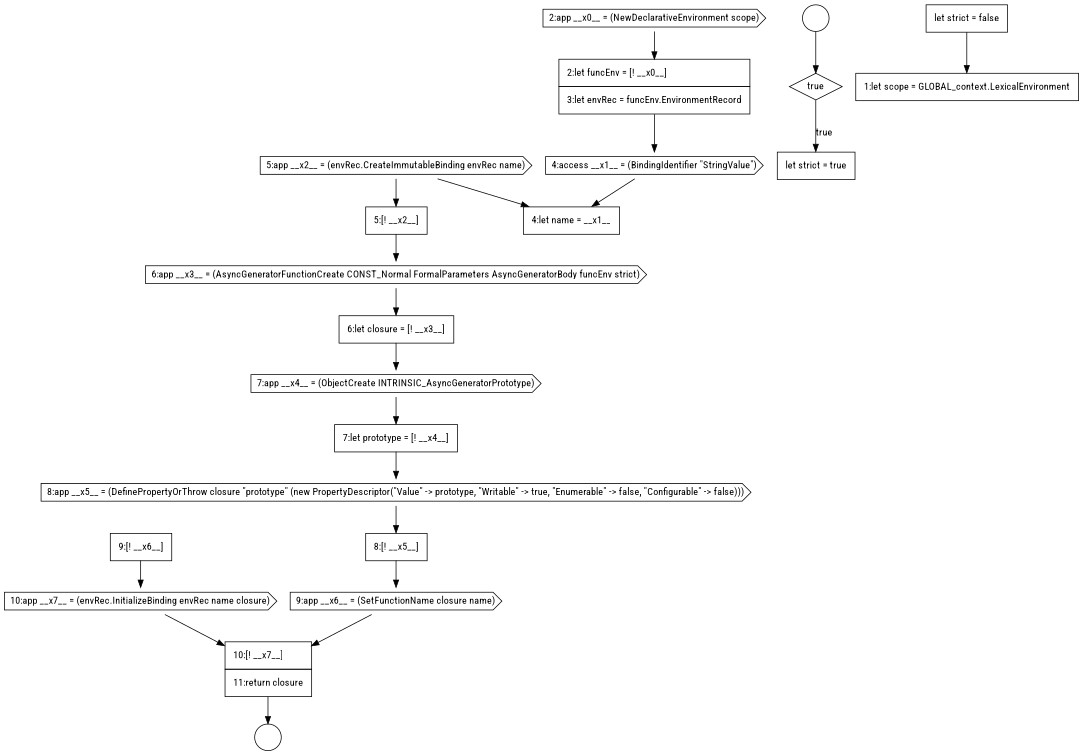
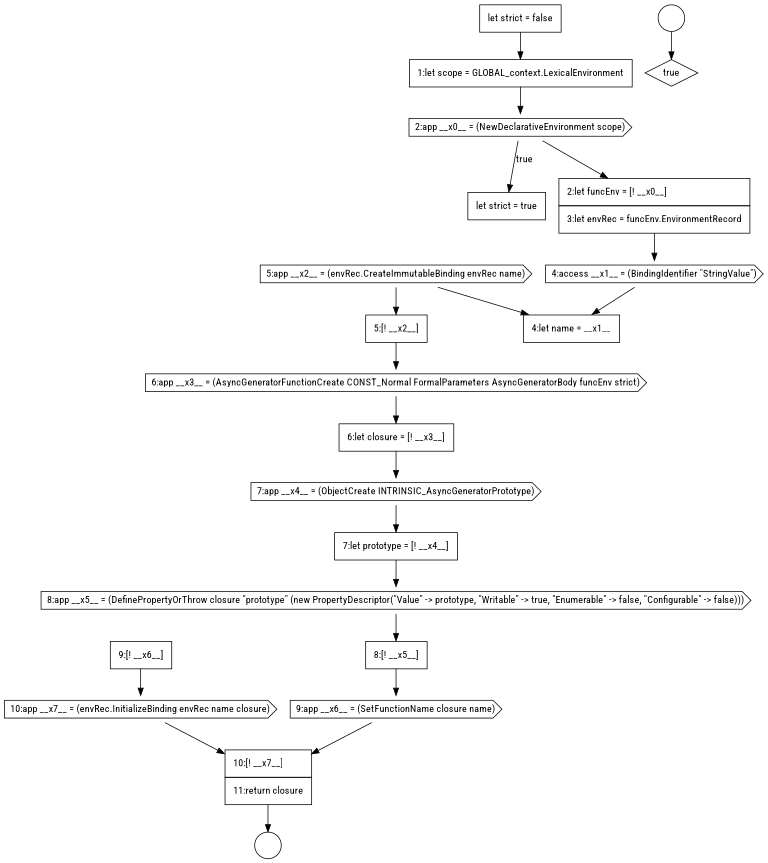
none -> (520, 96)
(816, 122) -> (514, 163)
